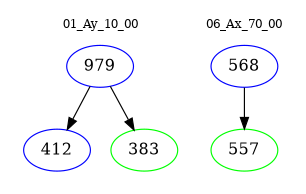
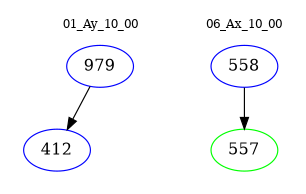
(244, 25) -> (244, 25)
(244, 66) -> (244, 66)
(144, 150) -> none
